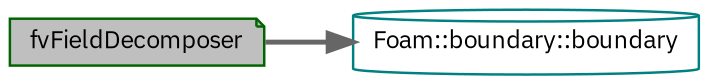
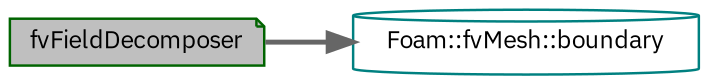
(526, 42) -> (526, 42)
